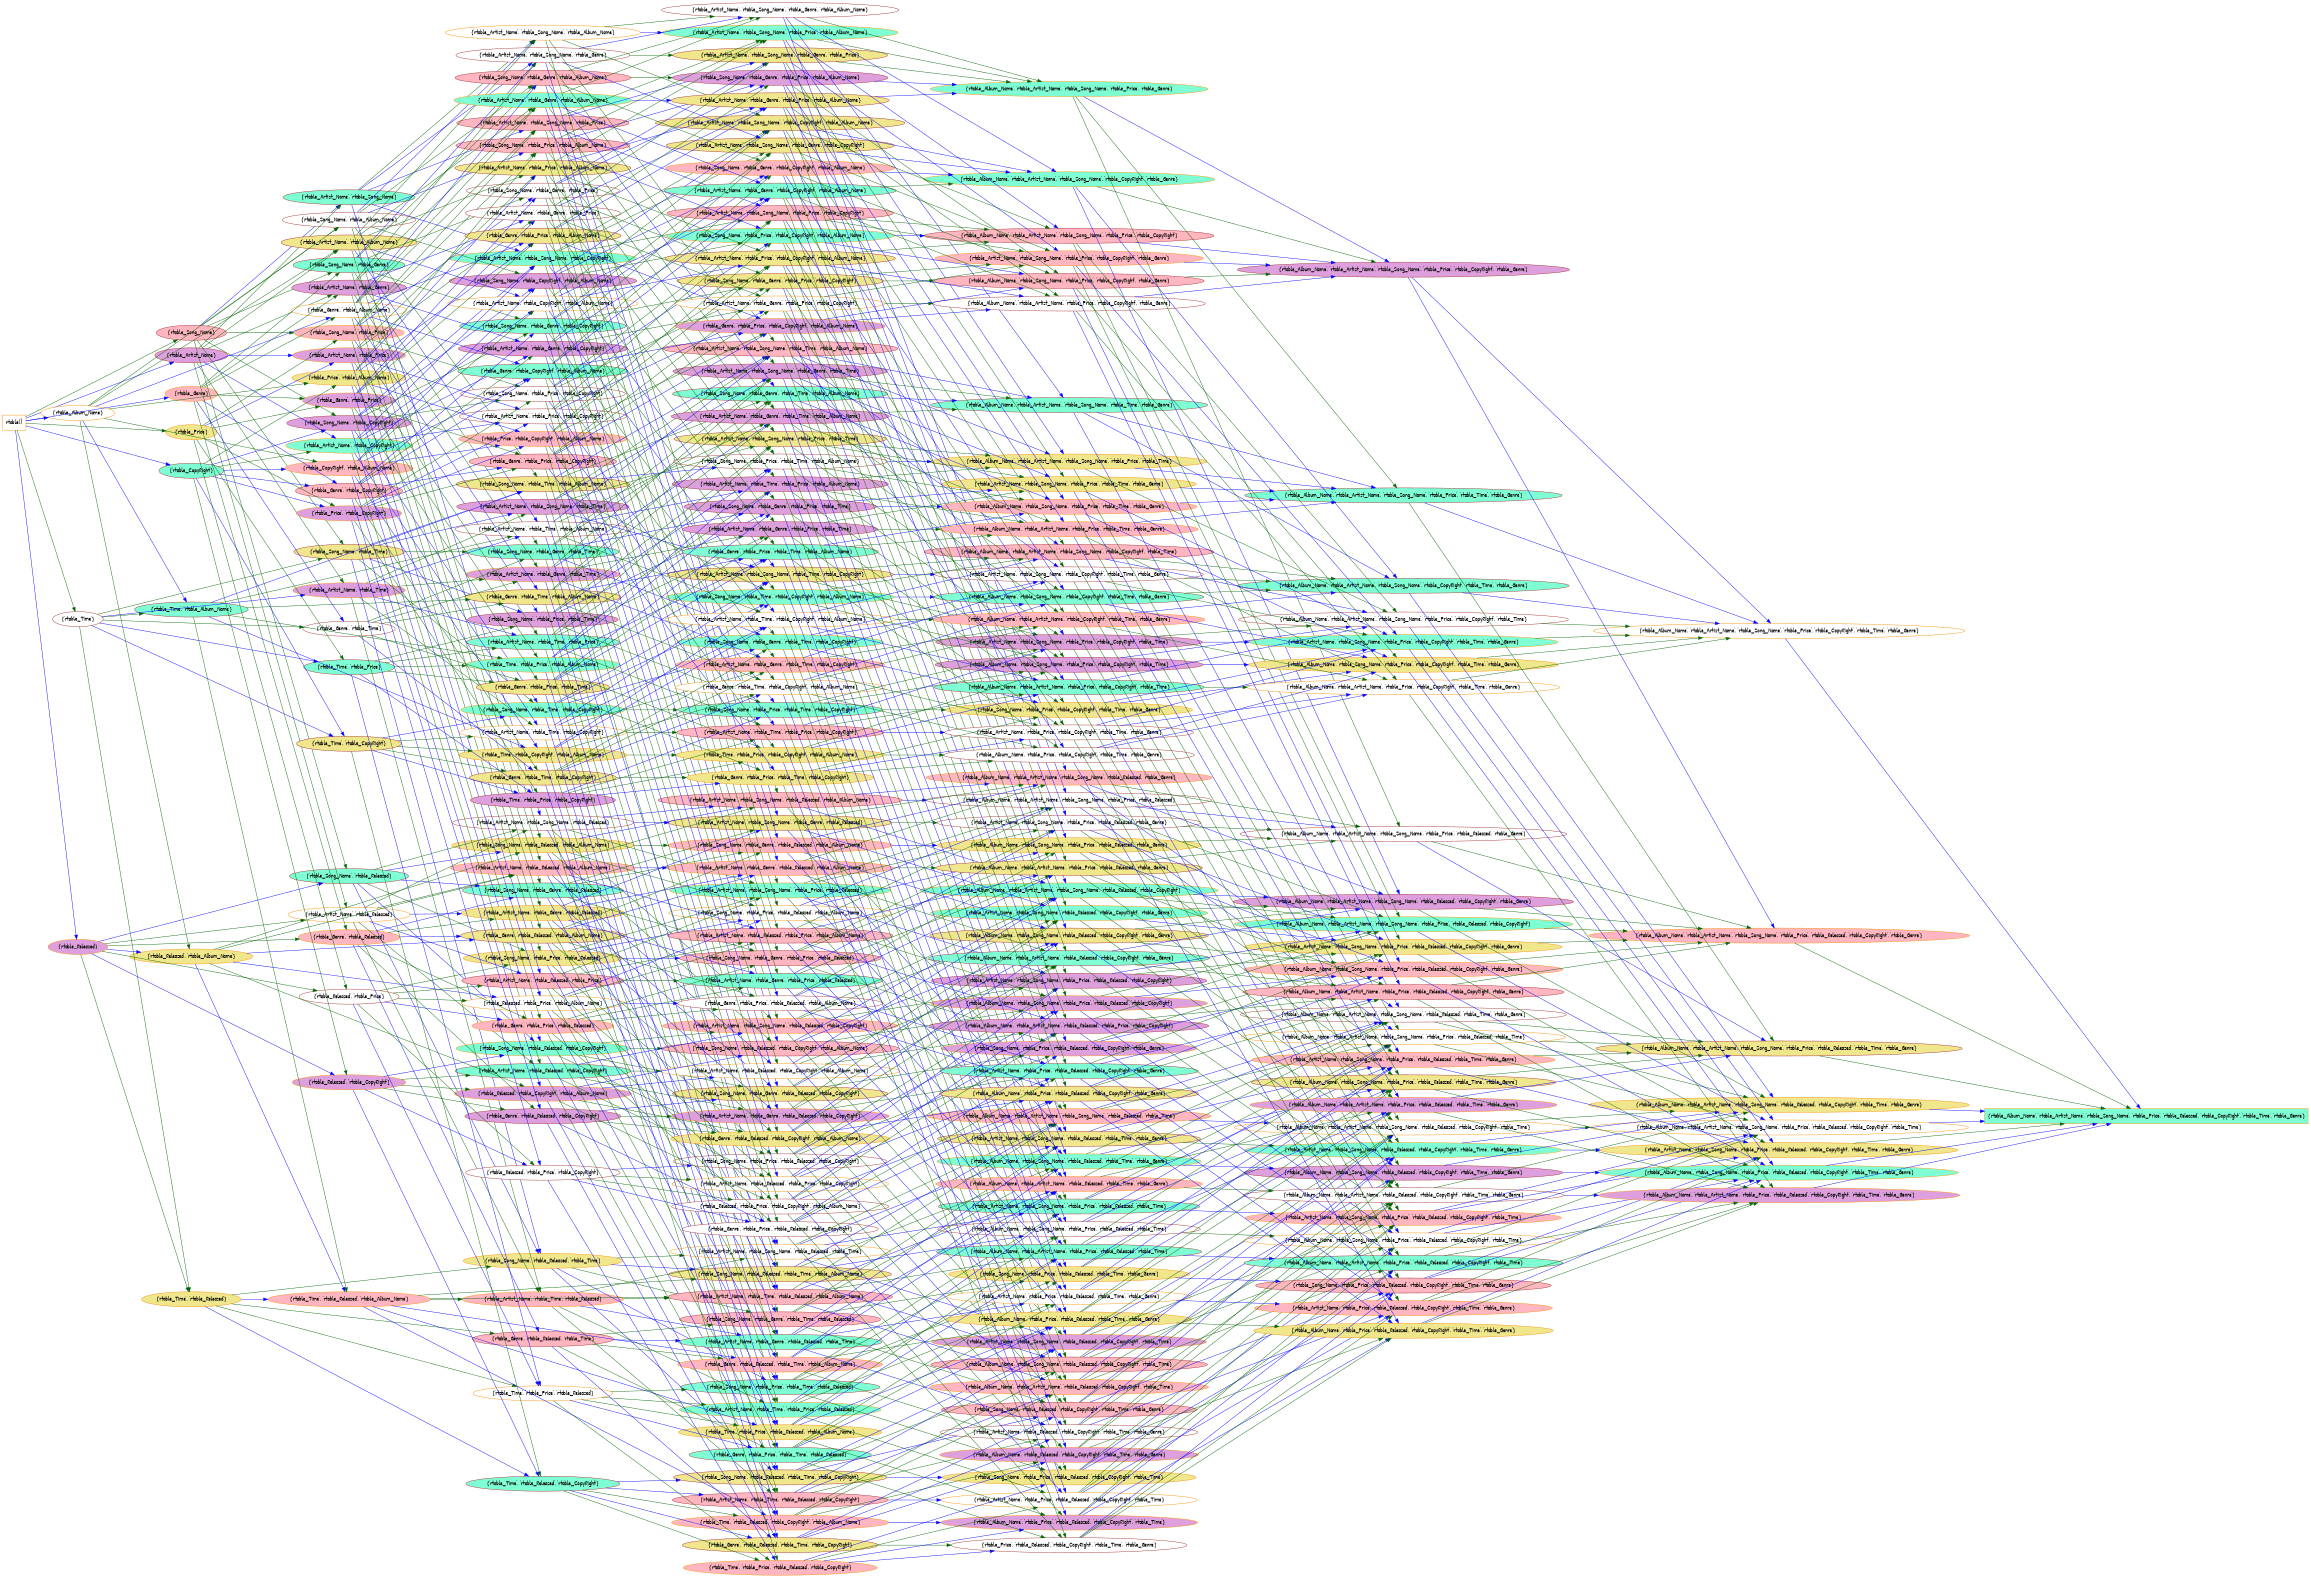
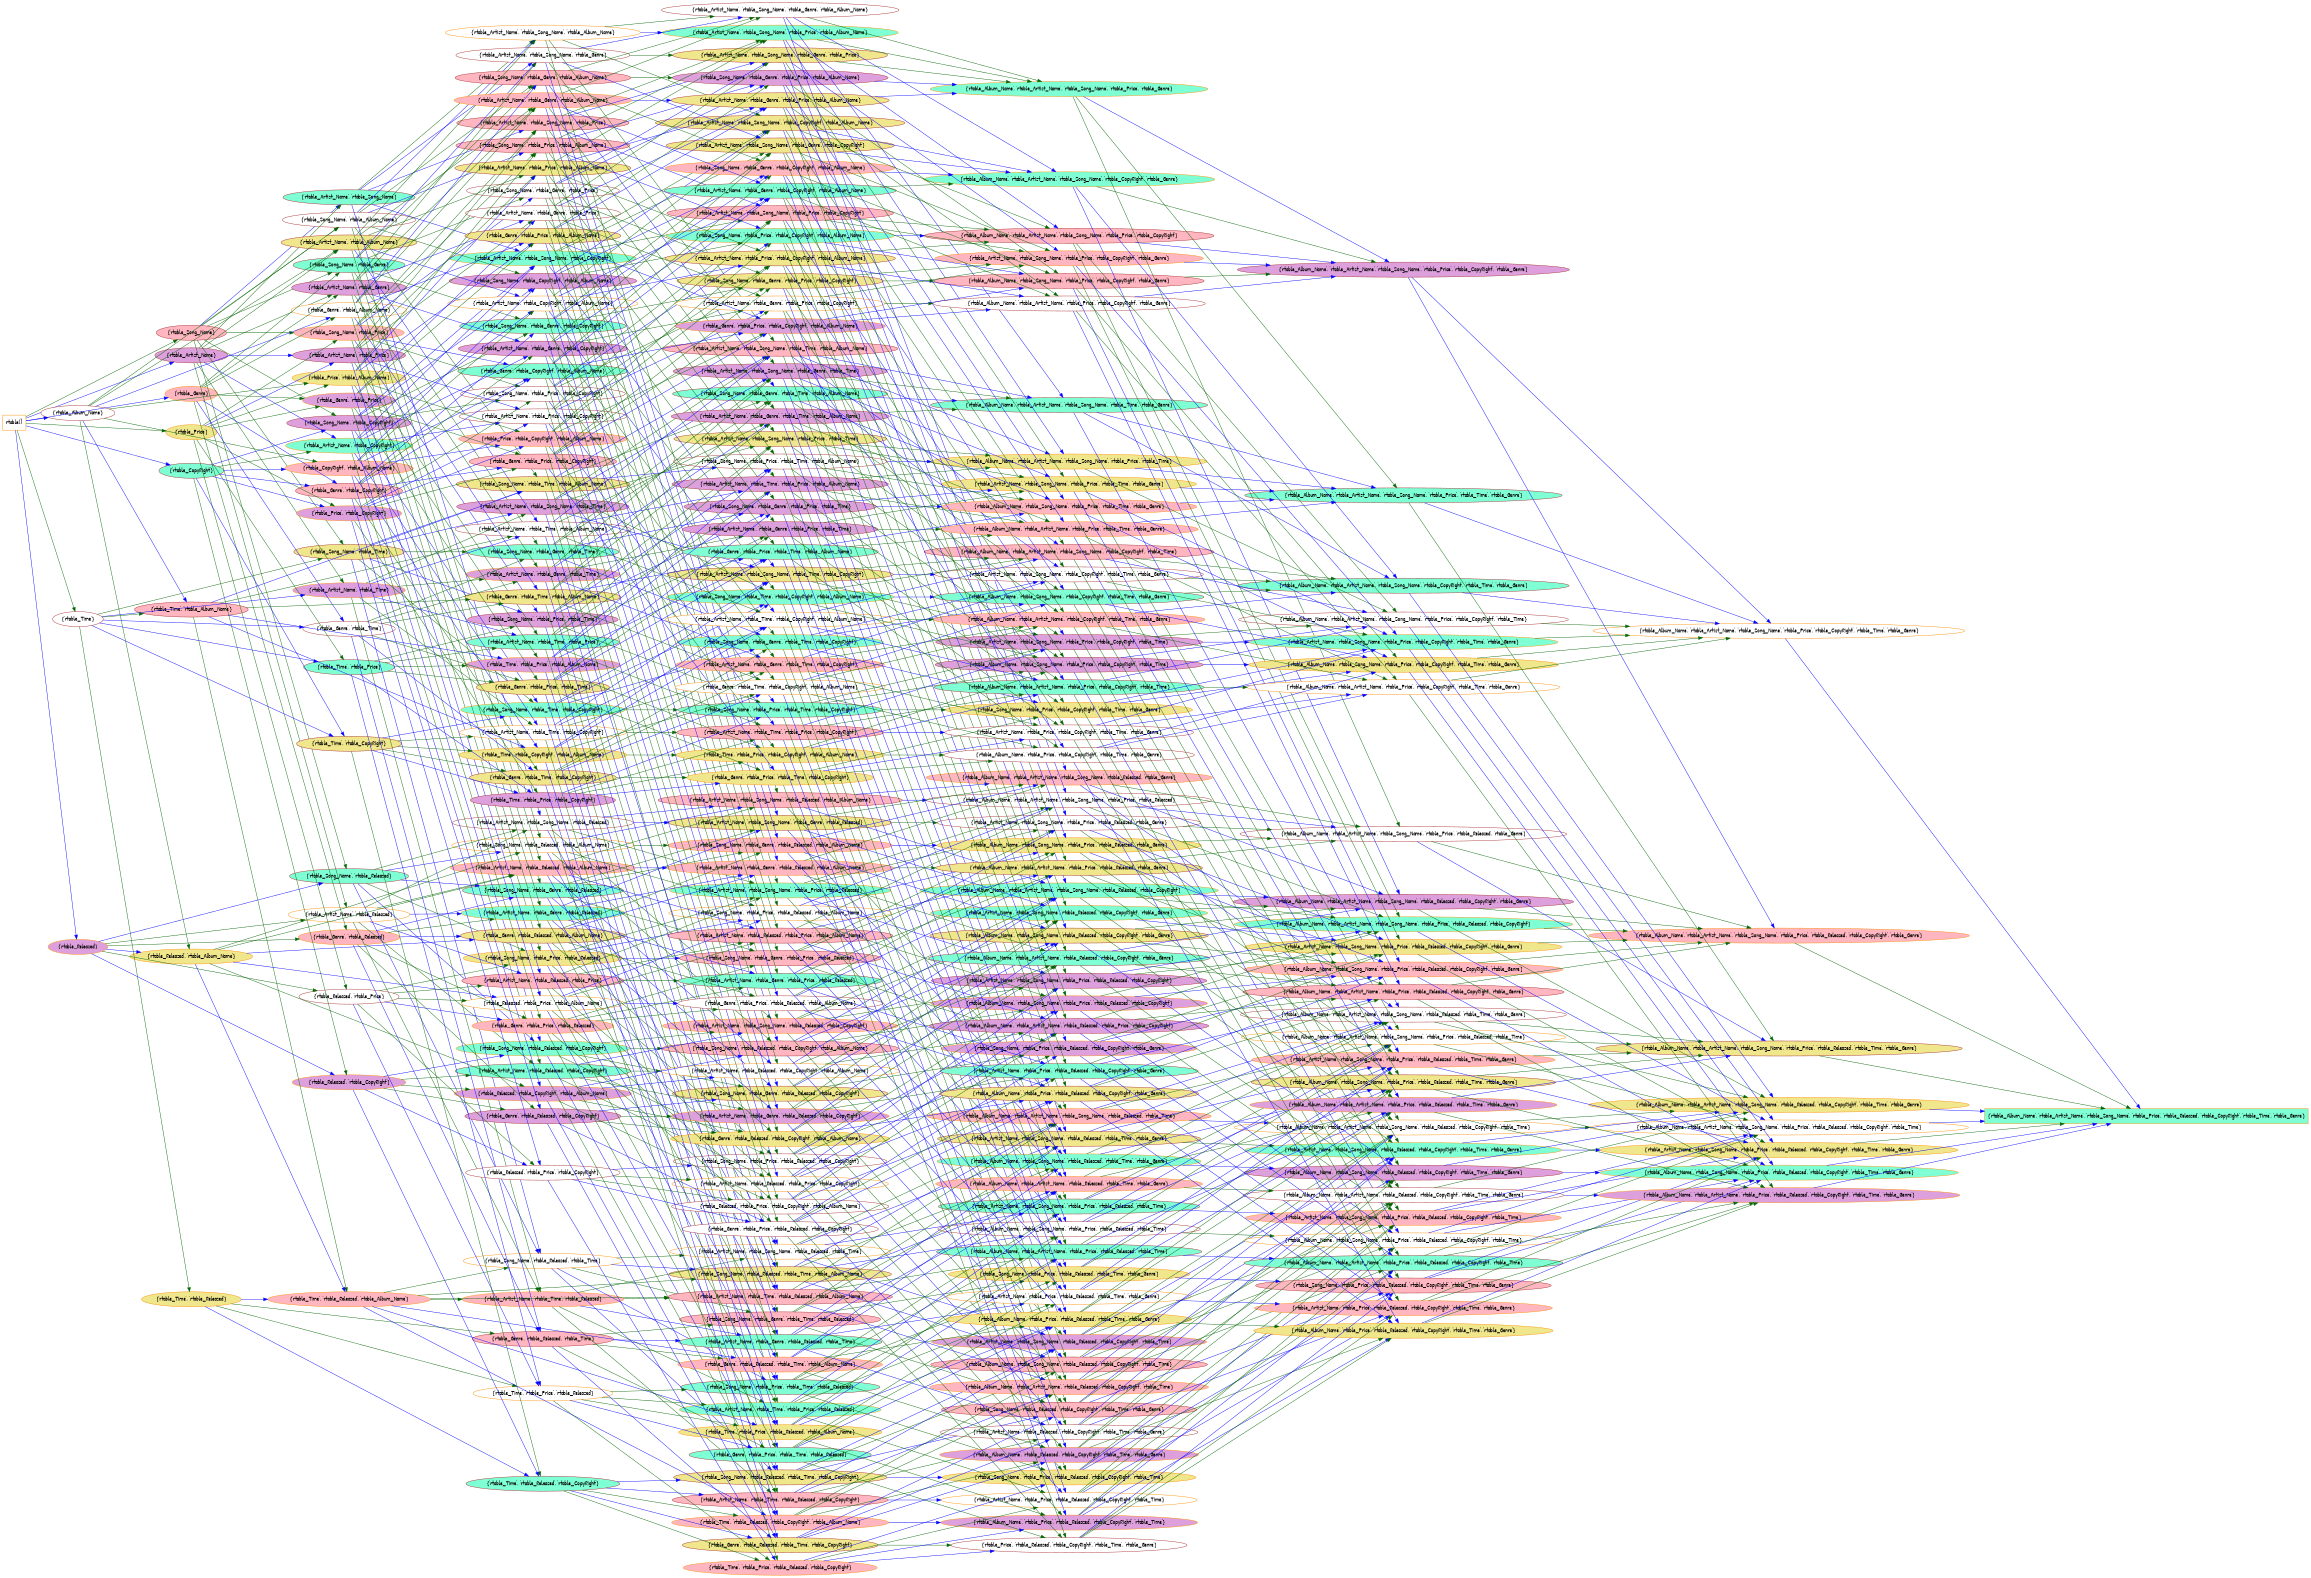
(543, 100) -> (543, 100)
(444, 218) -> (427, 262)
(440, 302) -> none
(440, 339) -> (442, 351)
(349, 355) -> (349, 355)
(440, 407) -> (440, 407)
(78, 413) -> (78, 413)
(268, 426) -> (266, 406)
(191, 610) -> (191, 610)
(201, 624) -> (201, 624)
(356, 635) -> (356, 635)
(543, 665) -> (543, 665)
(543, 845) -> (543, 845)
(543, 913) -> (543, 913)
none -> (441, 965)
(134, 1121) -> none
(543, 1261) -> (543, 1261)
(359, 1281) -> (441, 1281)
